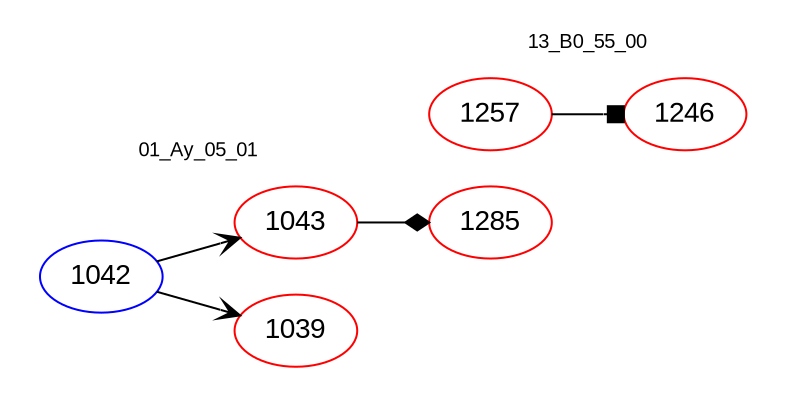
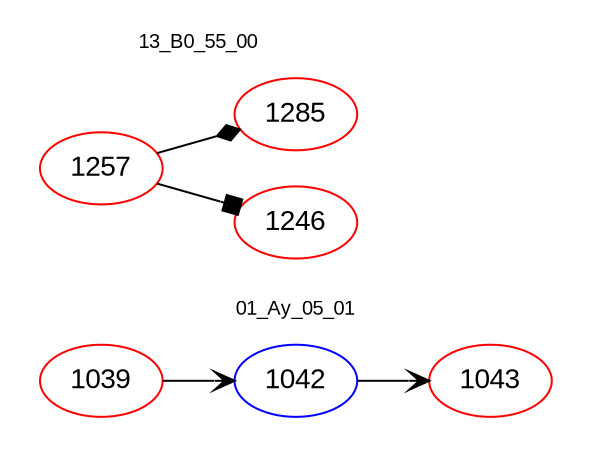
(386, 222) -> (187, 145)
(189, 301) -> (188, 381)
